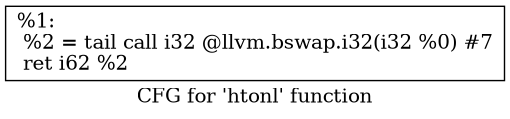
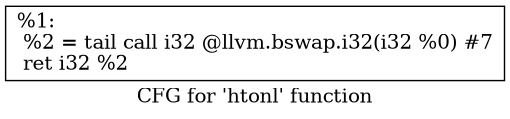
(73, 64) -> (73, 64)
